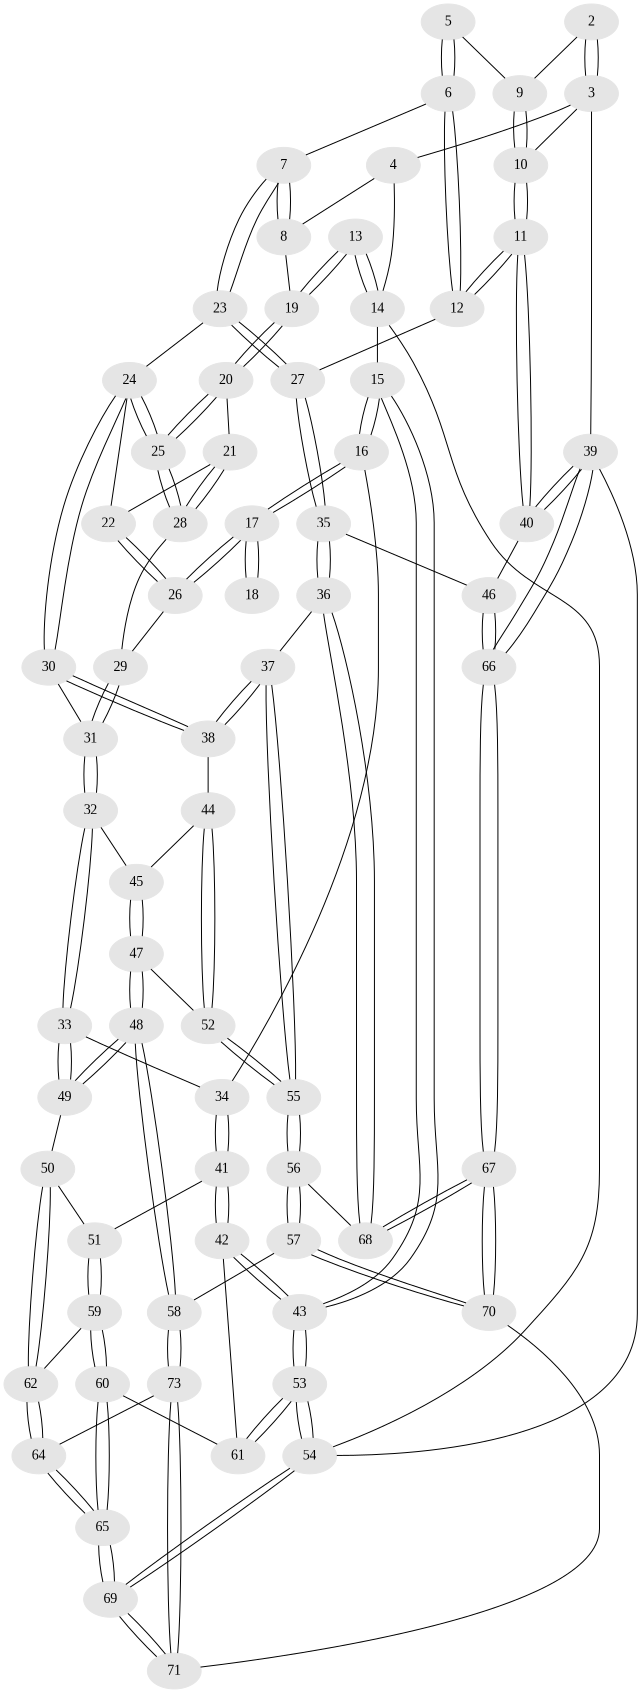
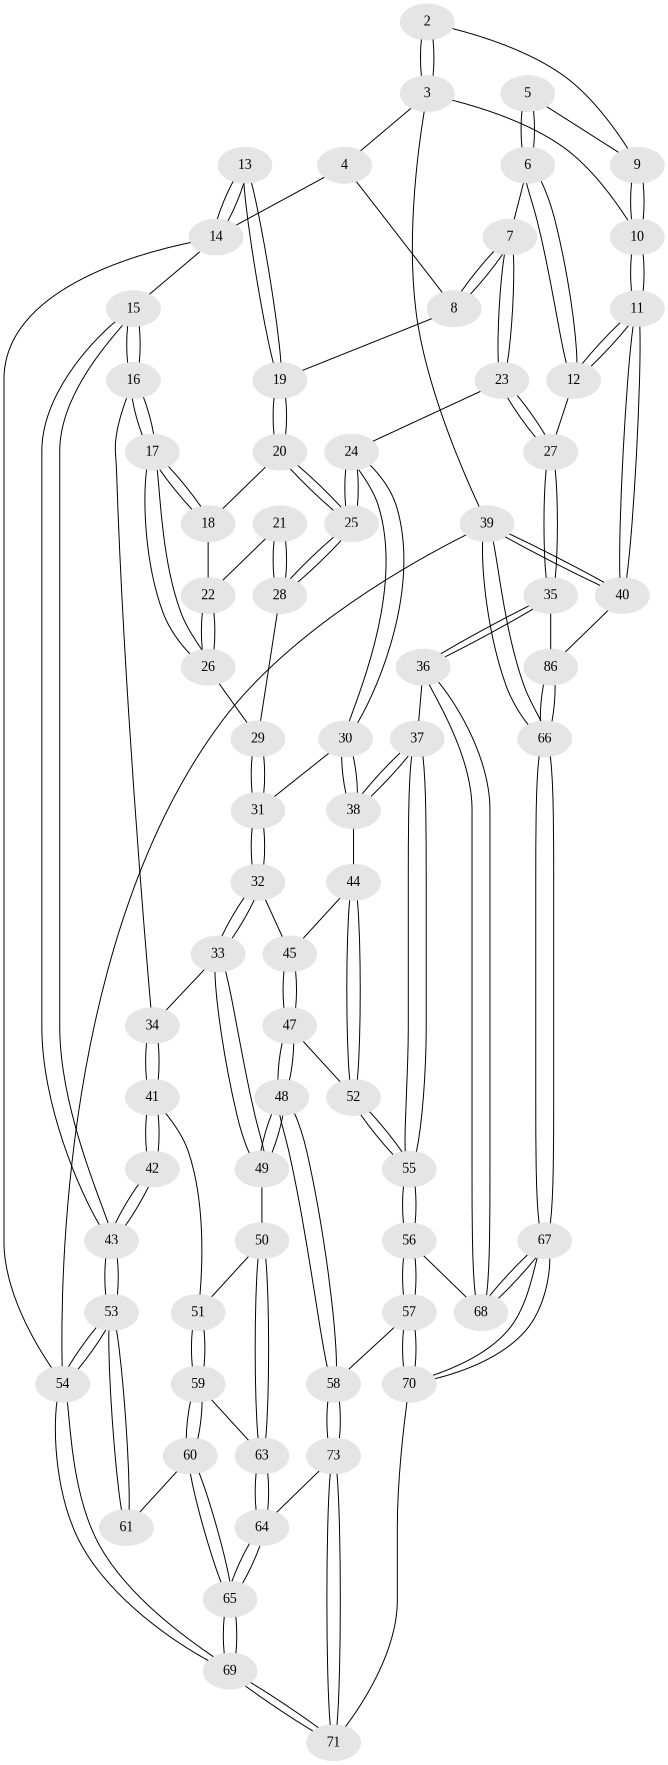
(228, 416) -> (244, 488)
(119, 452) -> (208, 560)
(489, 596) -> (551, 667)
(230, 1348) -> none
(31, 1384) -> (262, 1456)
